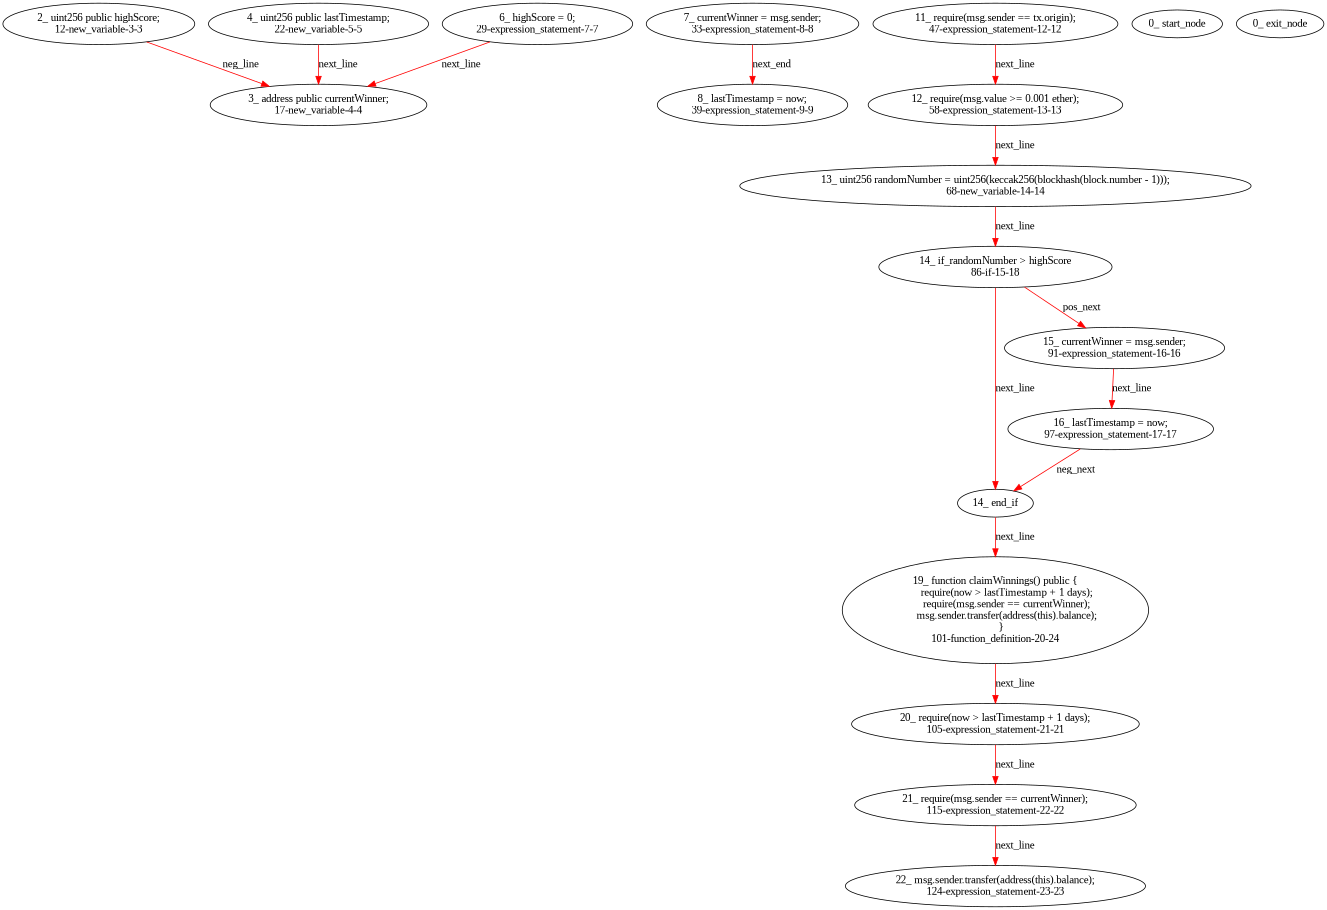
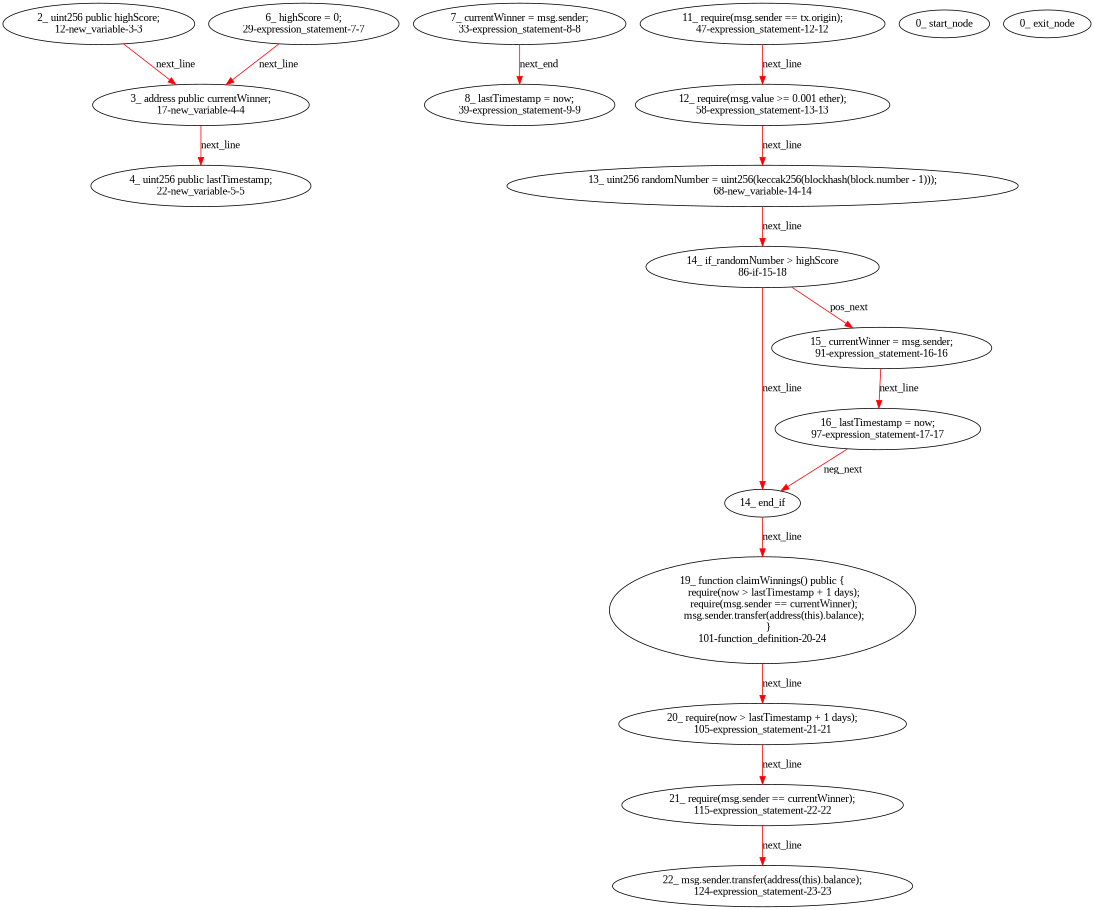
(319, 60) -> (201, 141)
(241, 64) -> (176, 64)
